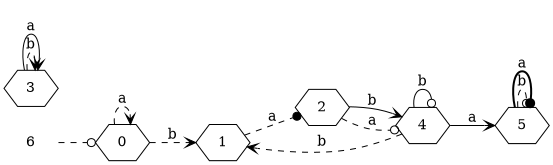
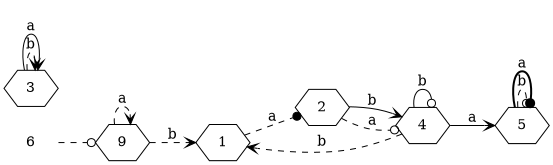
(123, 143) -> (123, 143)
